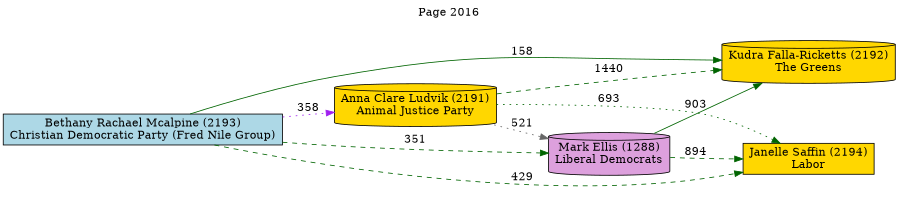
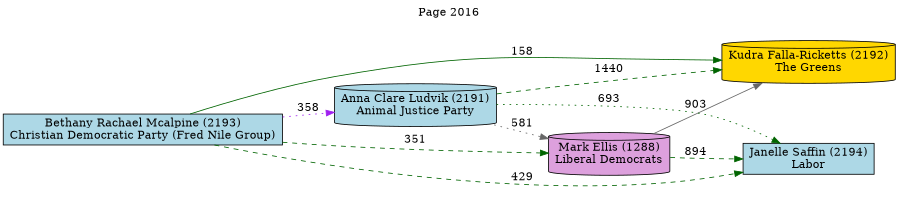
(415, 105) -> (415, 105)
(707, 109) -> (707, 109)
(523, 123) -> (523, 123)
(809, 159) -> (809, 159)
